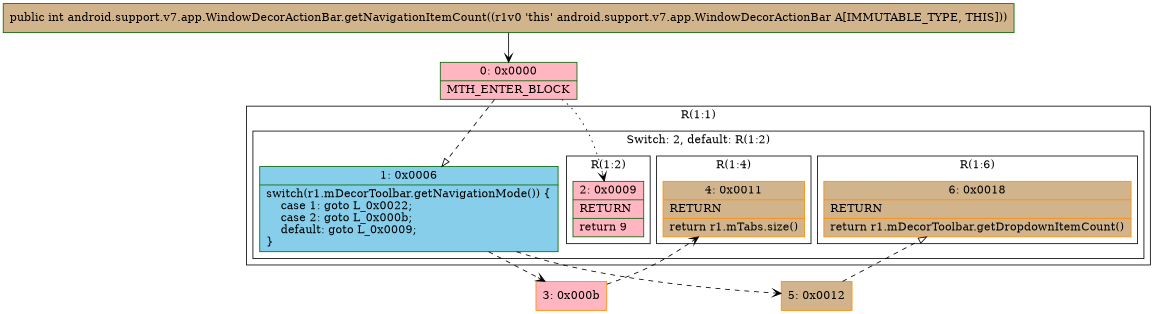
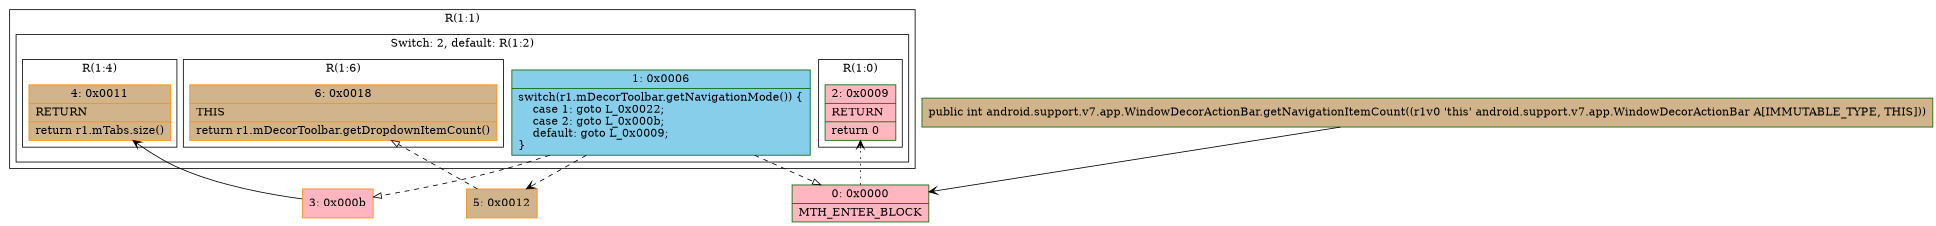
(474, 125) -> (796, 174)
(608, 165) -> (860, 69)
(856, 209) -> (211, 112)
(604, 227) -> (856, 131)
(523, 270) -> (471, 178)
(642, 270) -> (217, 182)
